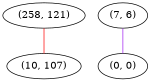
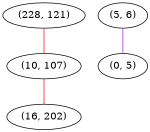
(44, 15) -> (44, 15)
(123, 15) -> (123, 15)
(123, 66) -> (123, 66)
none -> (44, 117)
